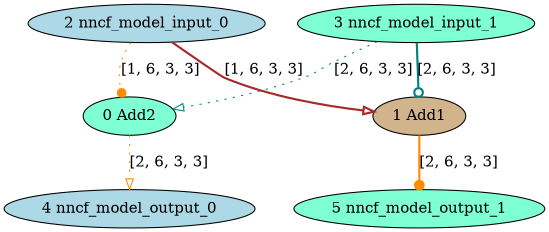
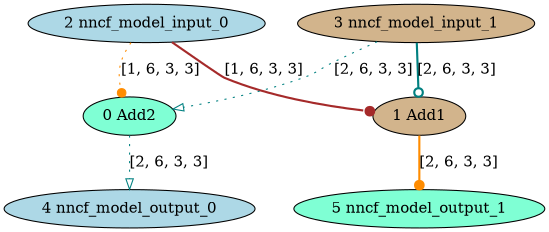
(416, 23) -> (416, 23)
(247, 86) -> (247, 86)
(130, 157) -> (130, 157)
